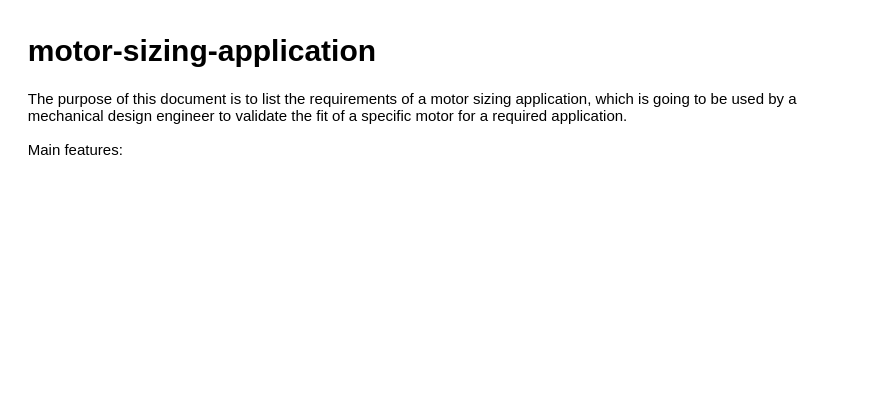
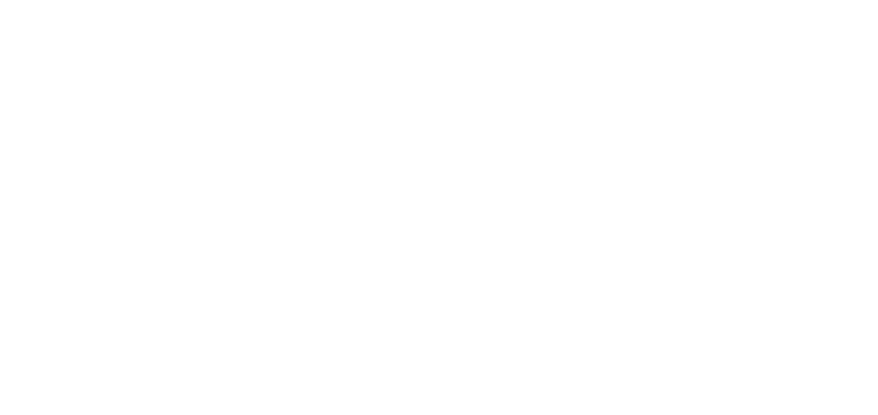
(438, 207) -> none
